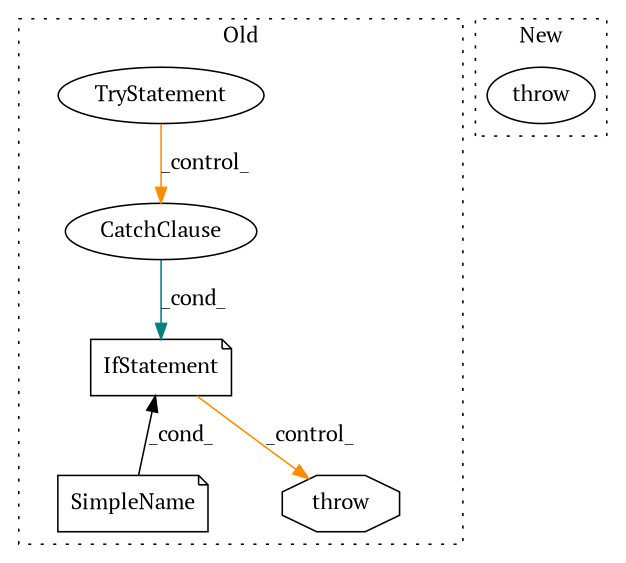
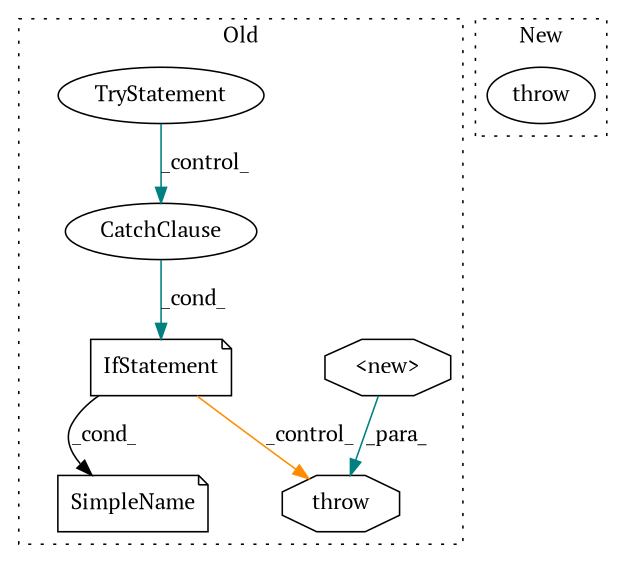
(161, 156) -> (161, 156)
none -> (388, 368)
(145, 443) -> (71, 426)
